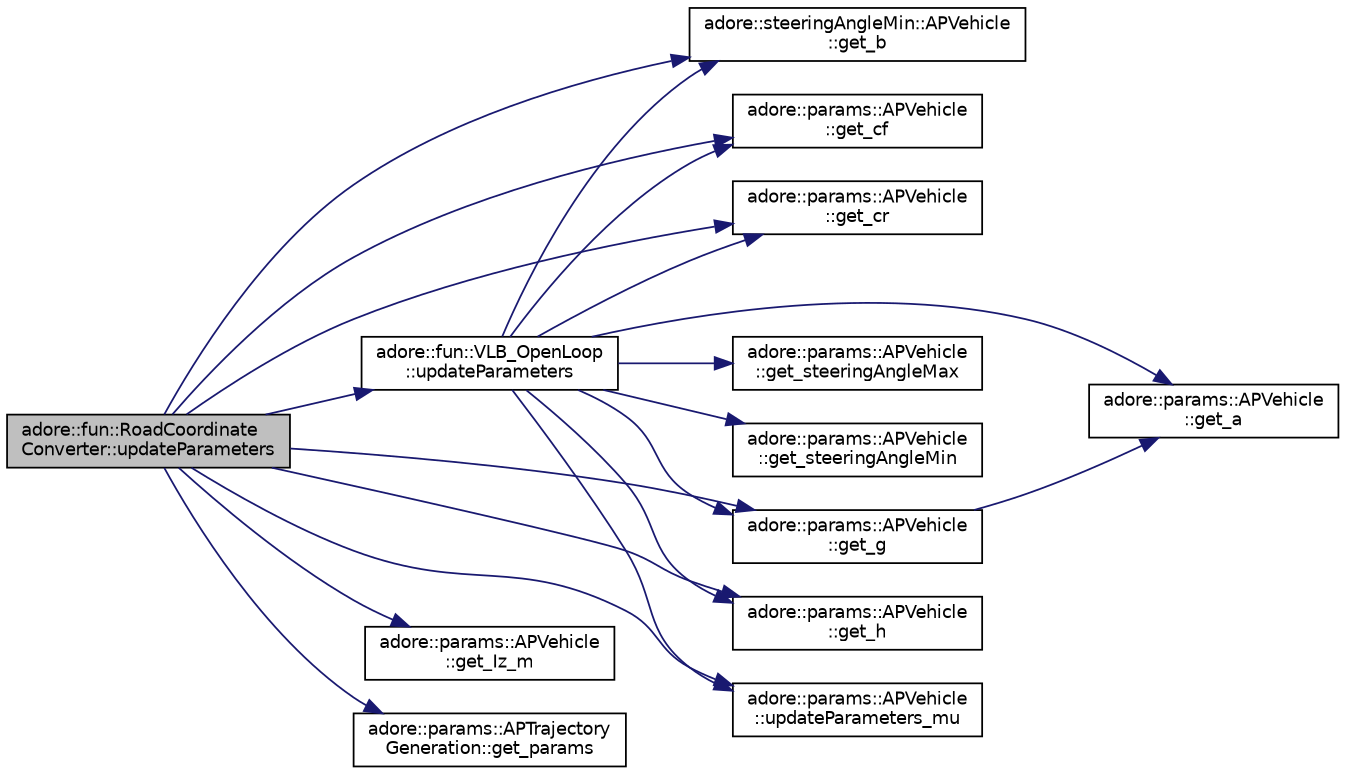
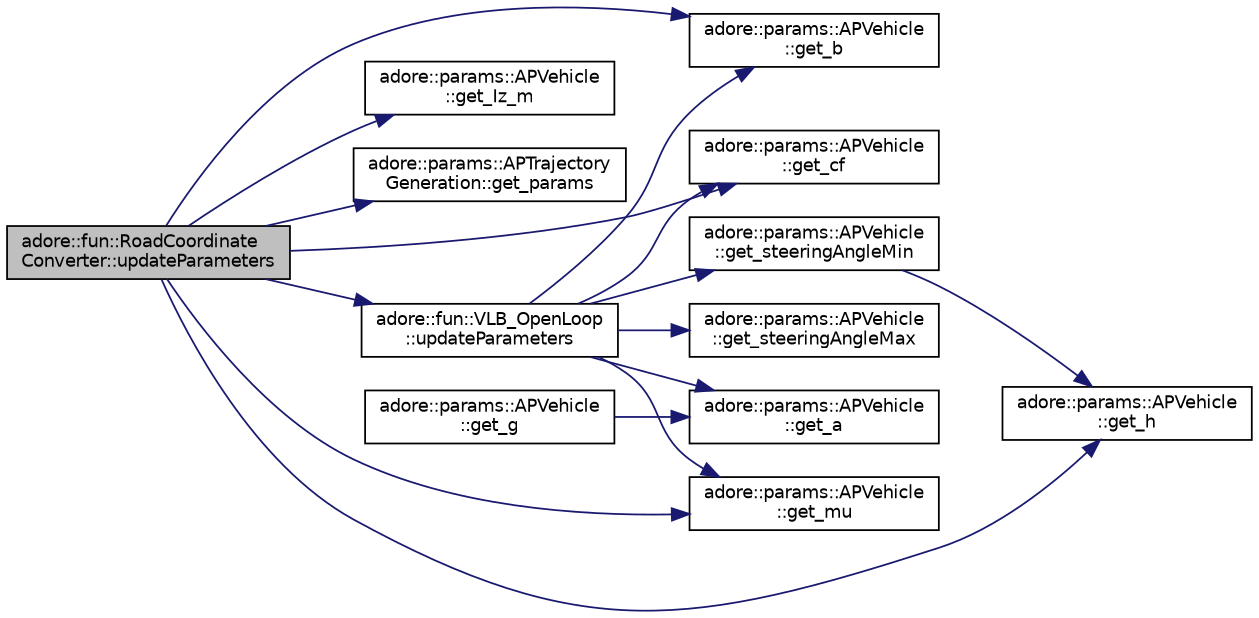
(858, 34) -> (814, 40)
(858, 208) -> none
(651, 445) -> none
(515, 469) -> none
(638, 499) -> (994, 317)
(858, 710) -> (814, 504)
